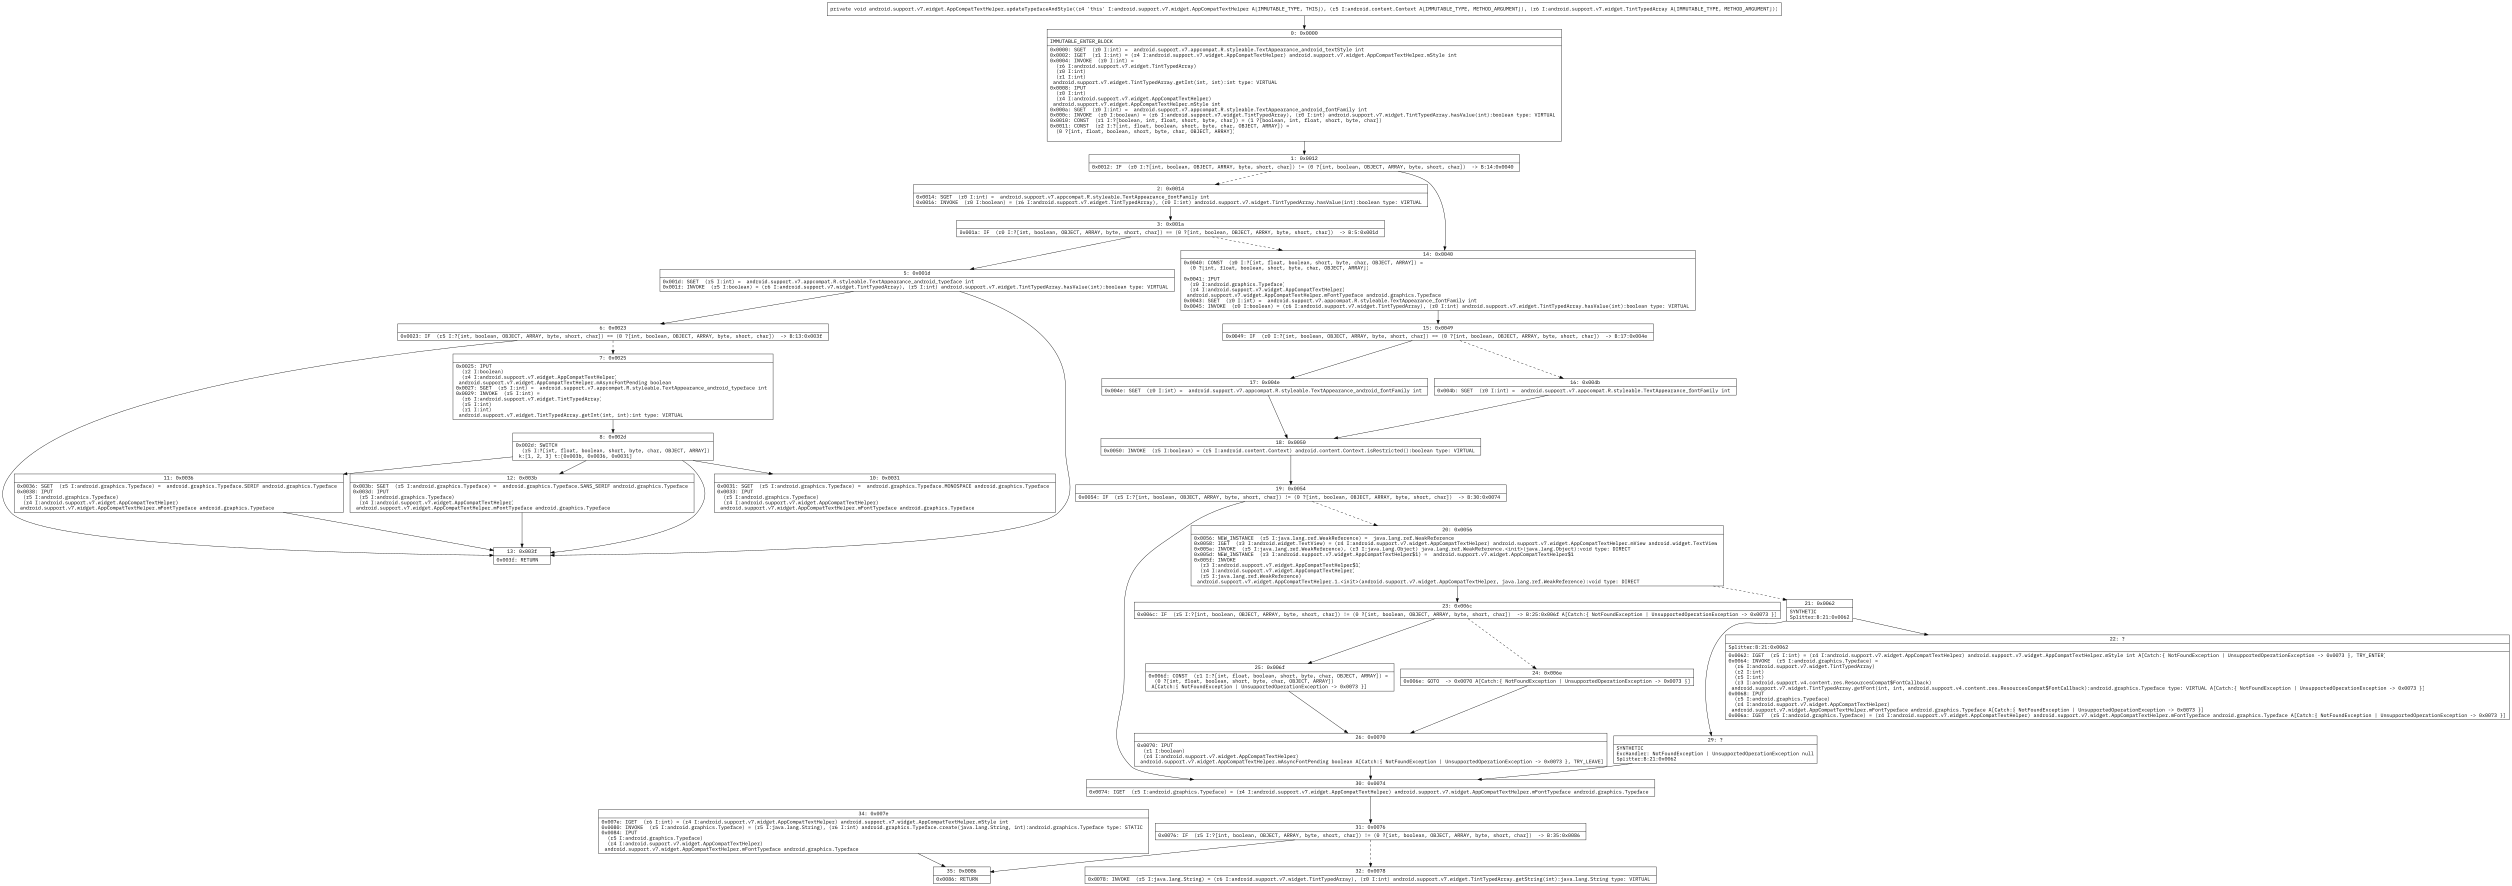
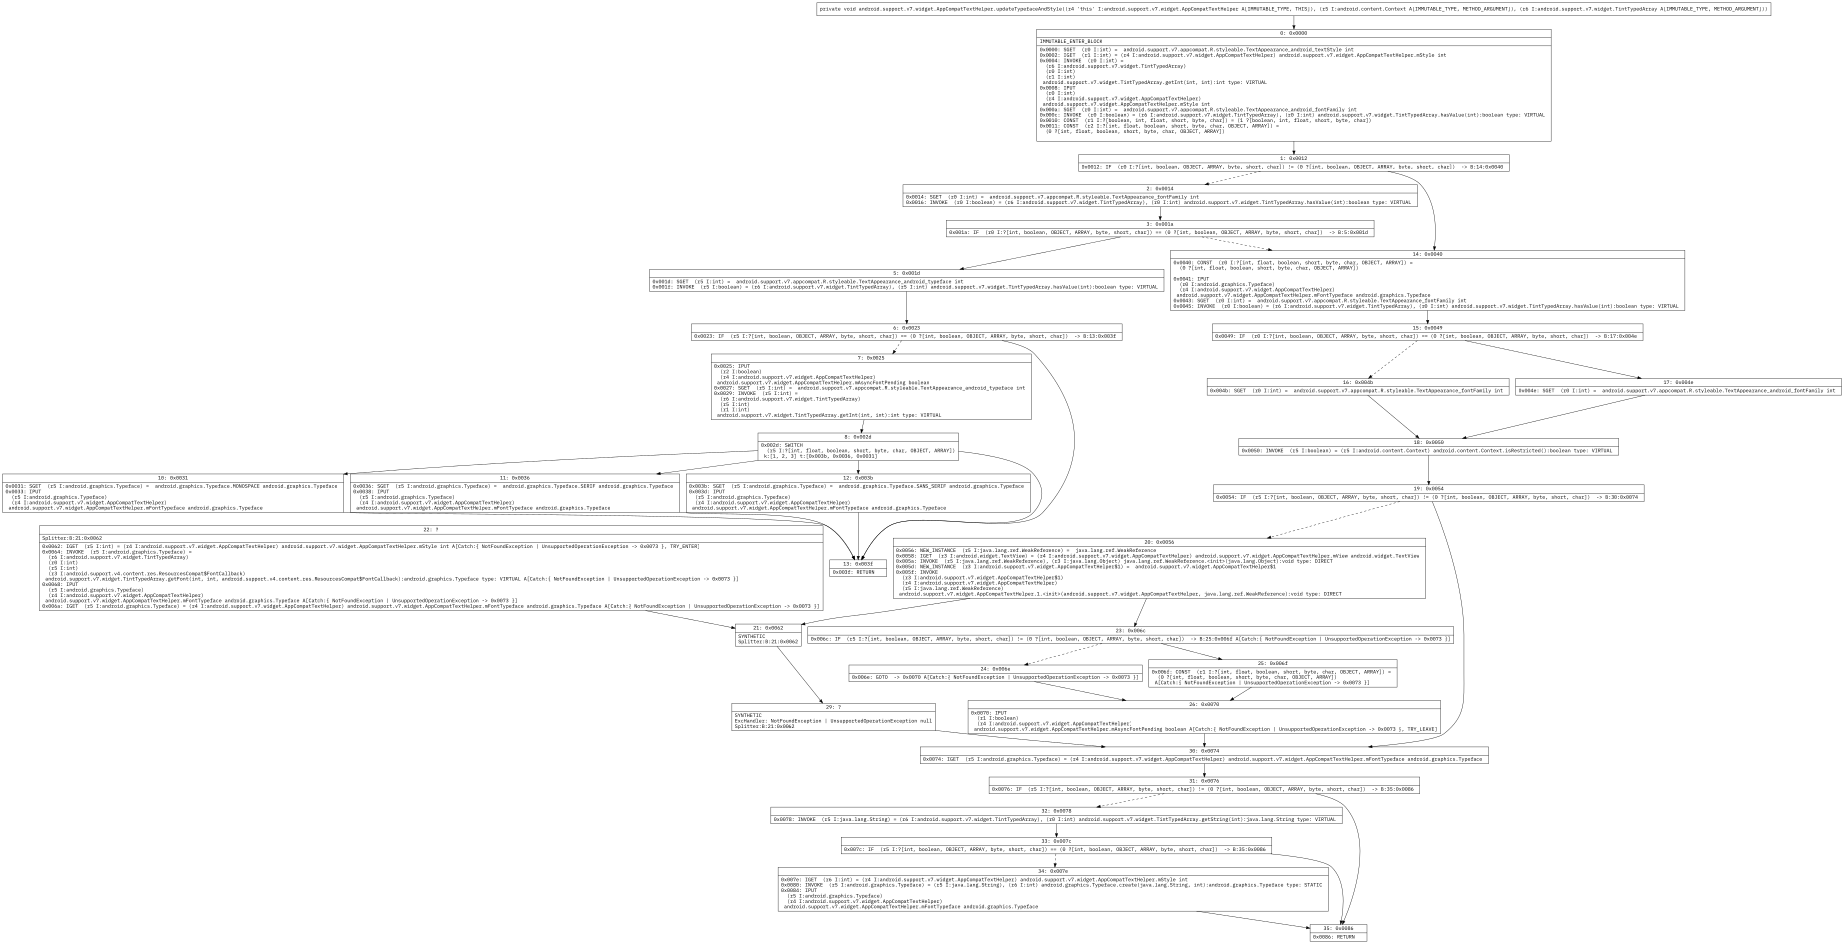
(949, 537) -> (606, 516)
(1748, 592) -> (888, 611)
(1889, 626) -> (689, 619)
(1747, 672) -> (60, 563)
none -> (1057, 846)
